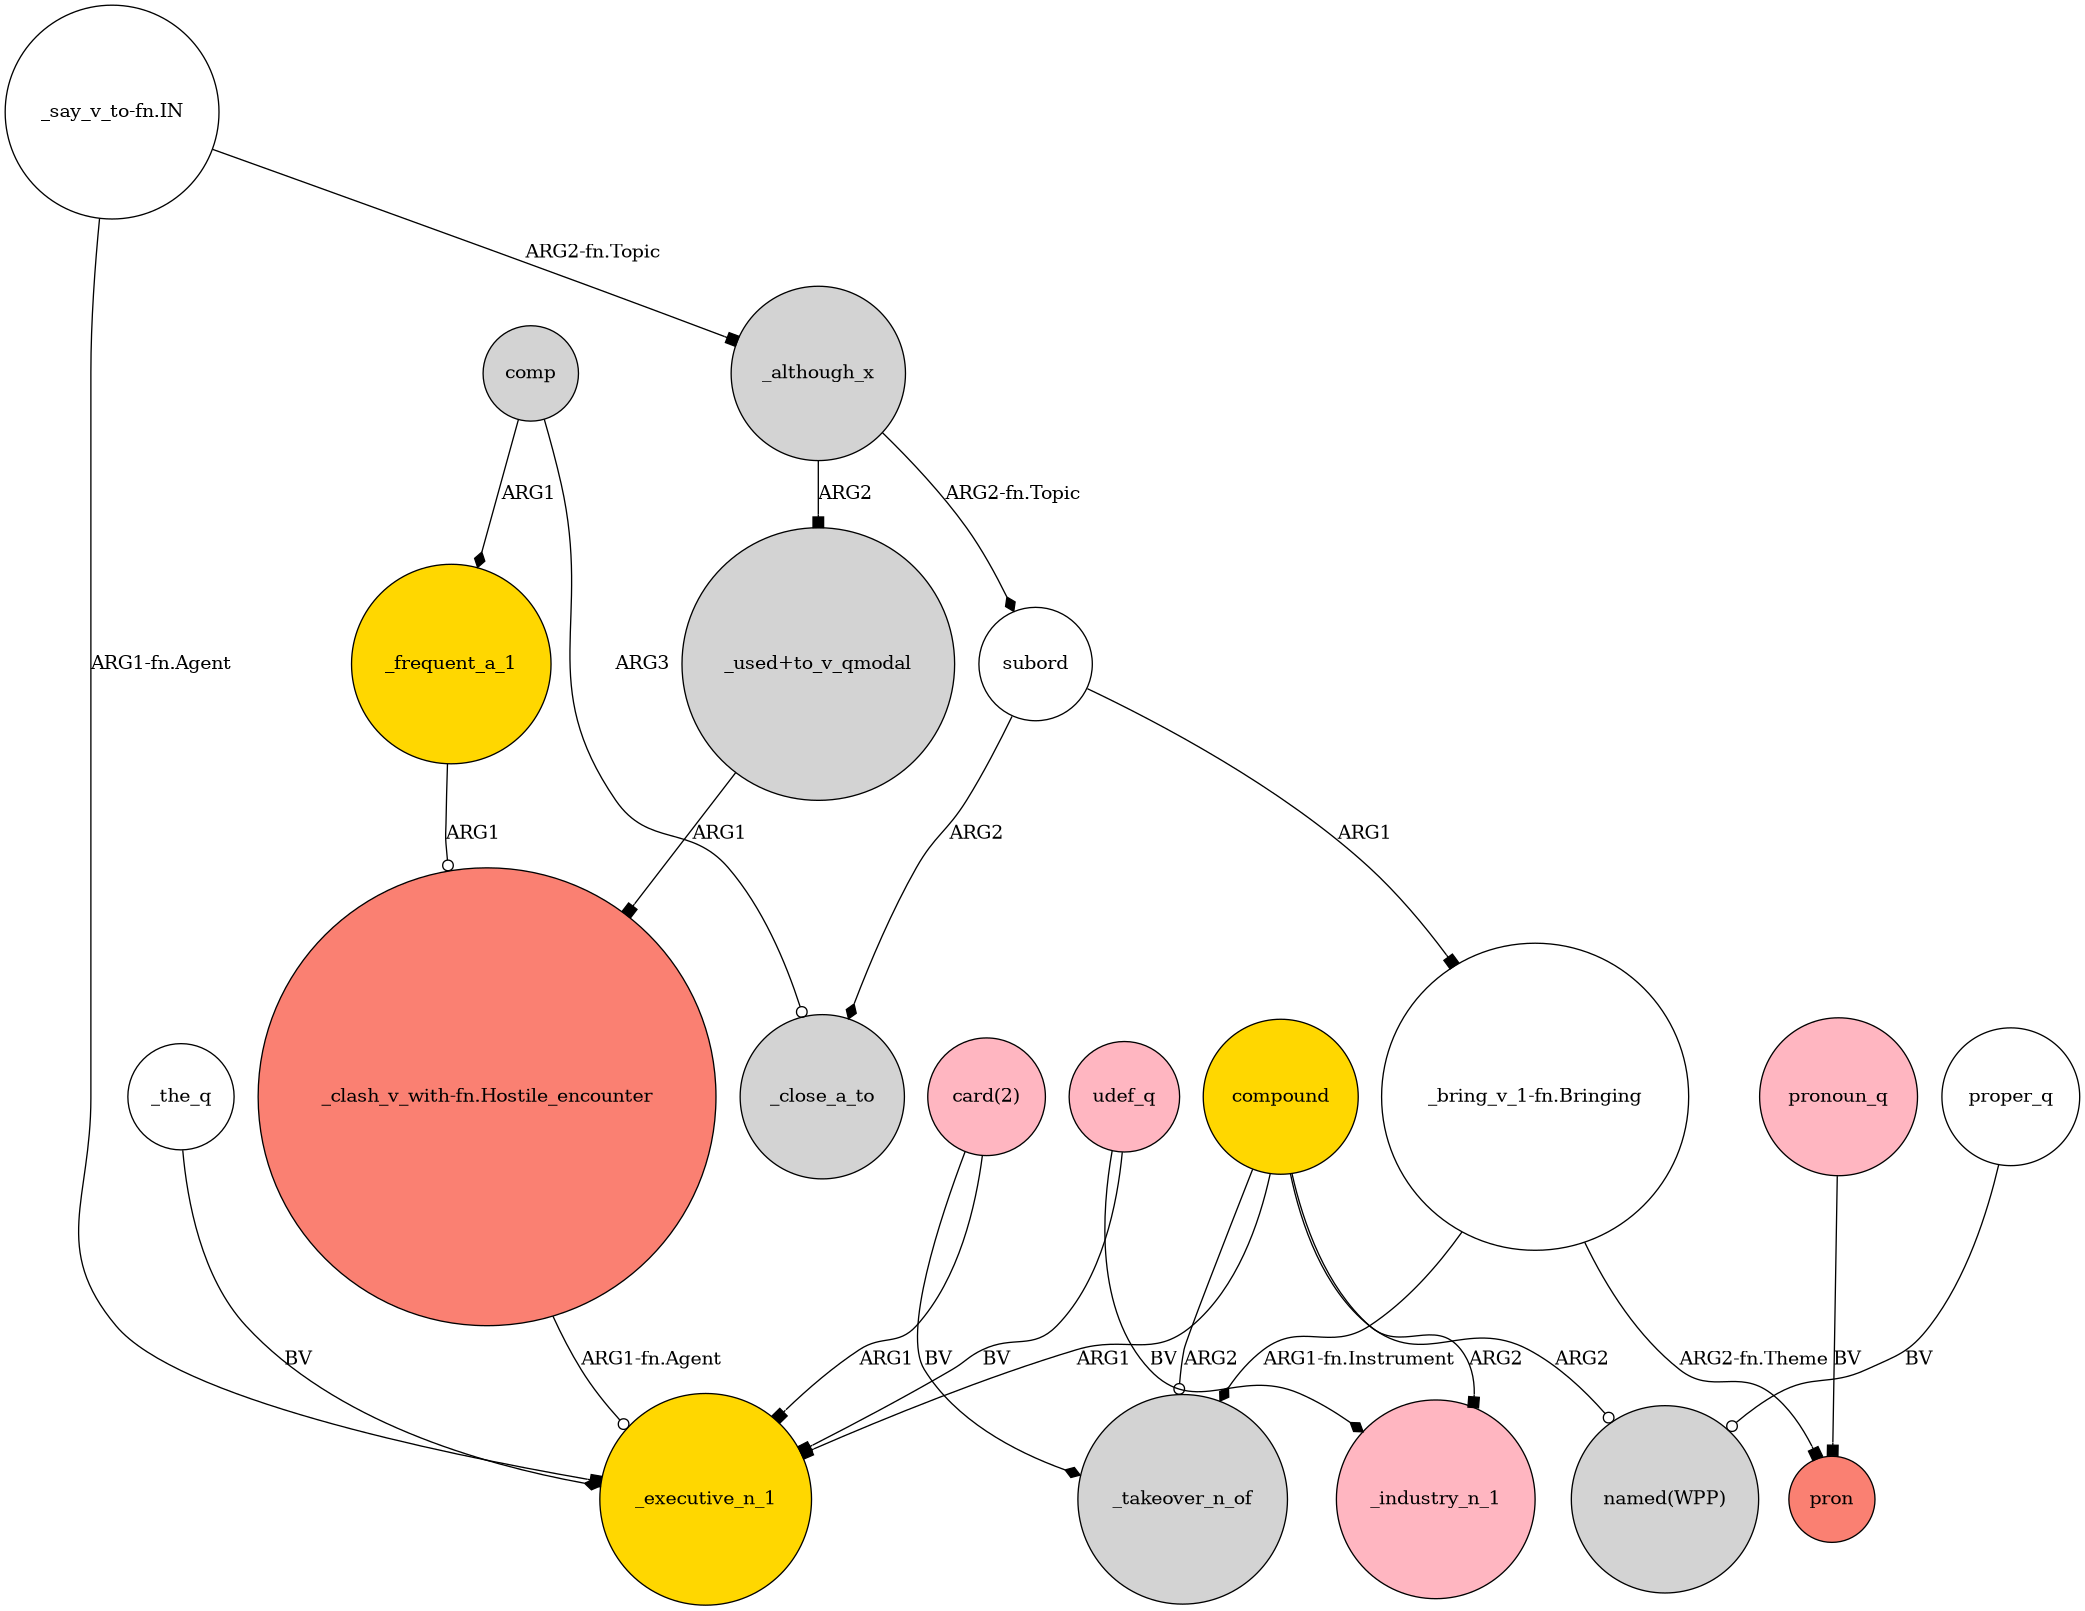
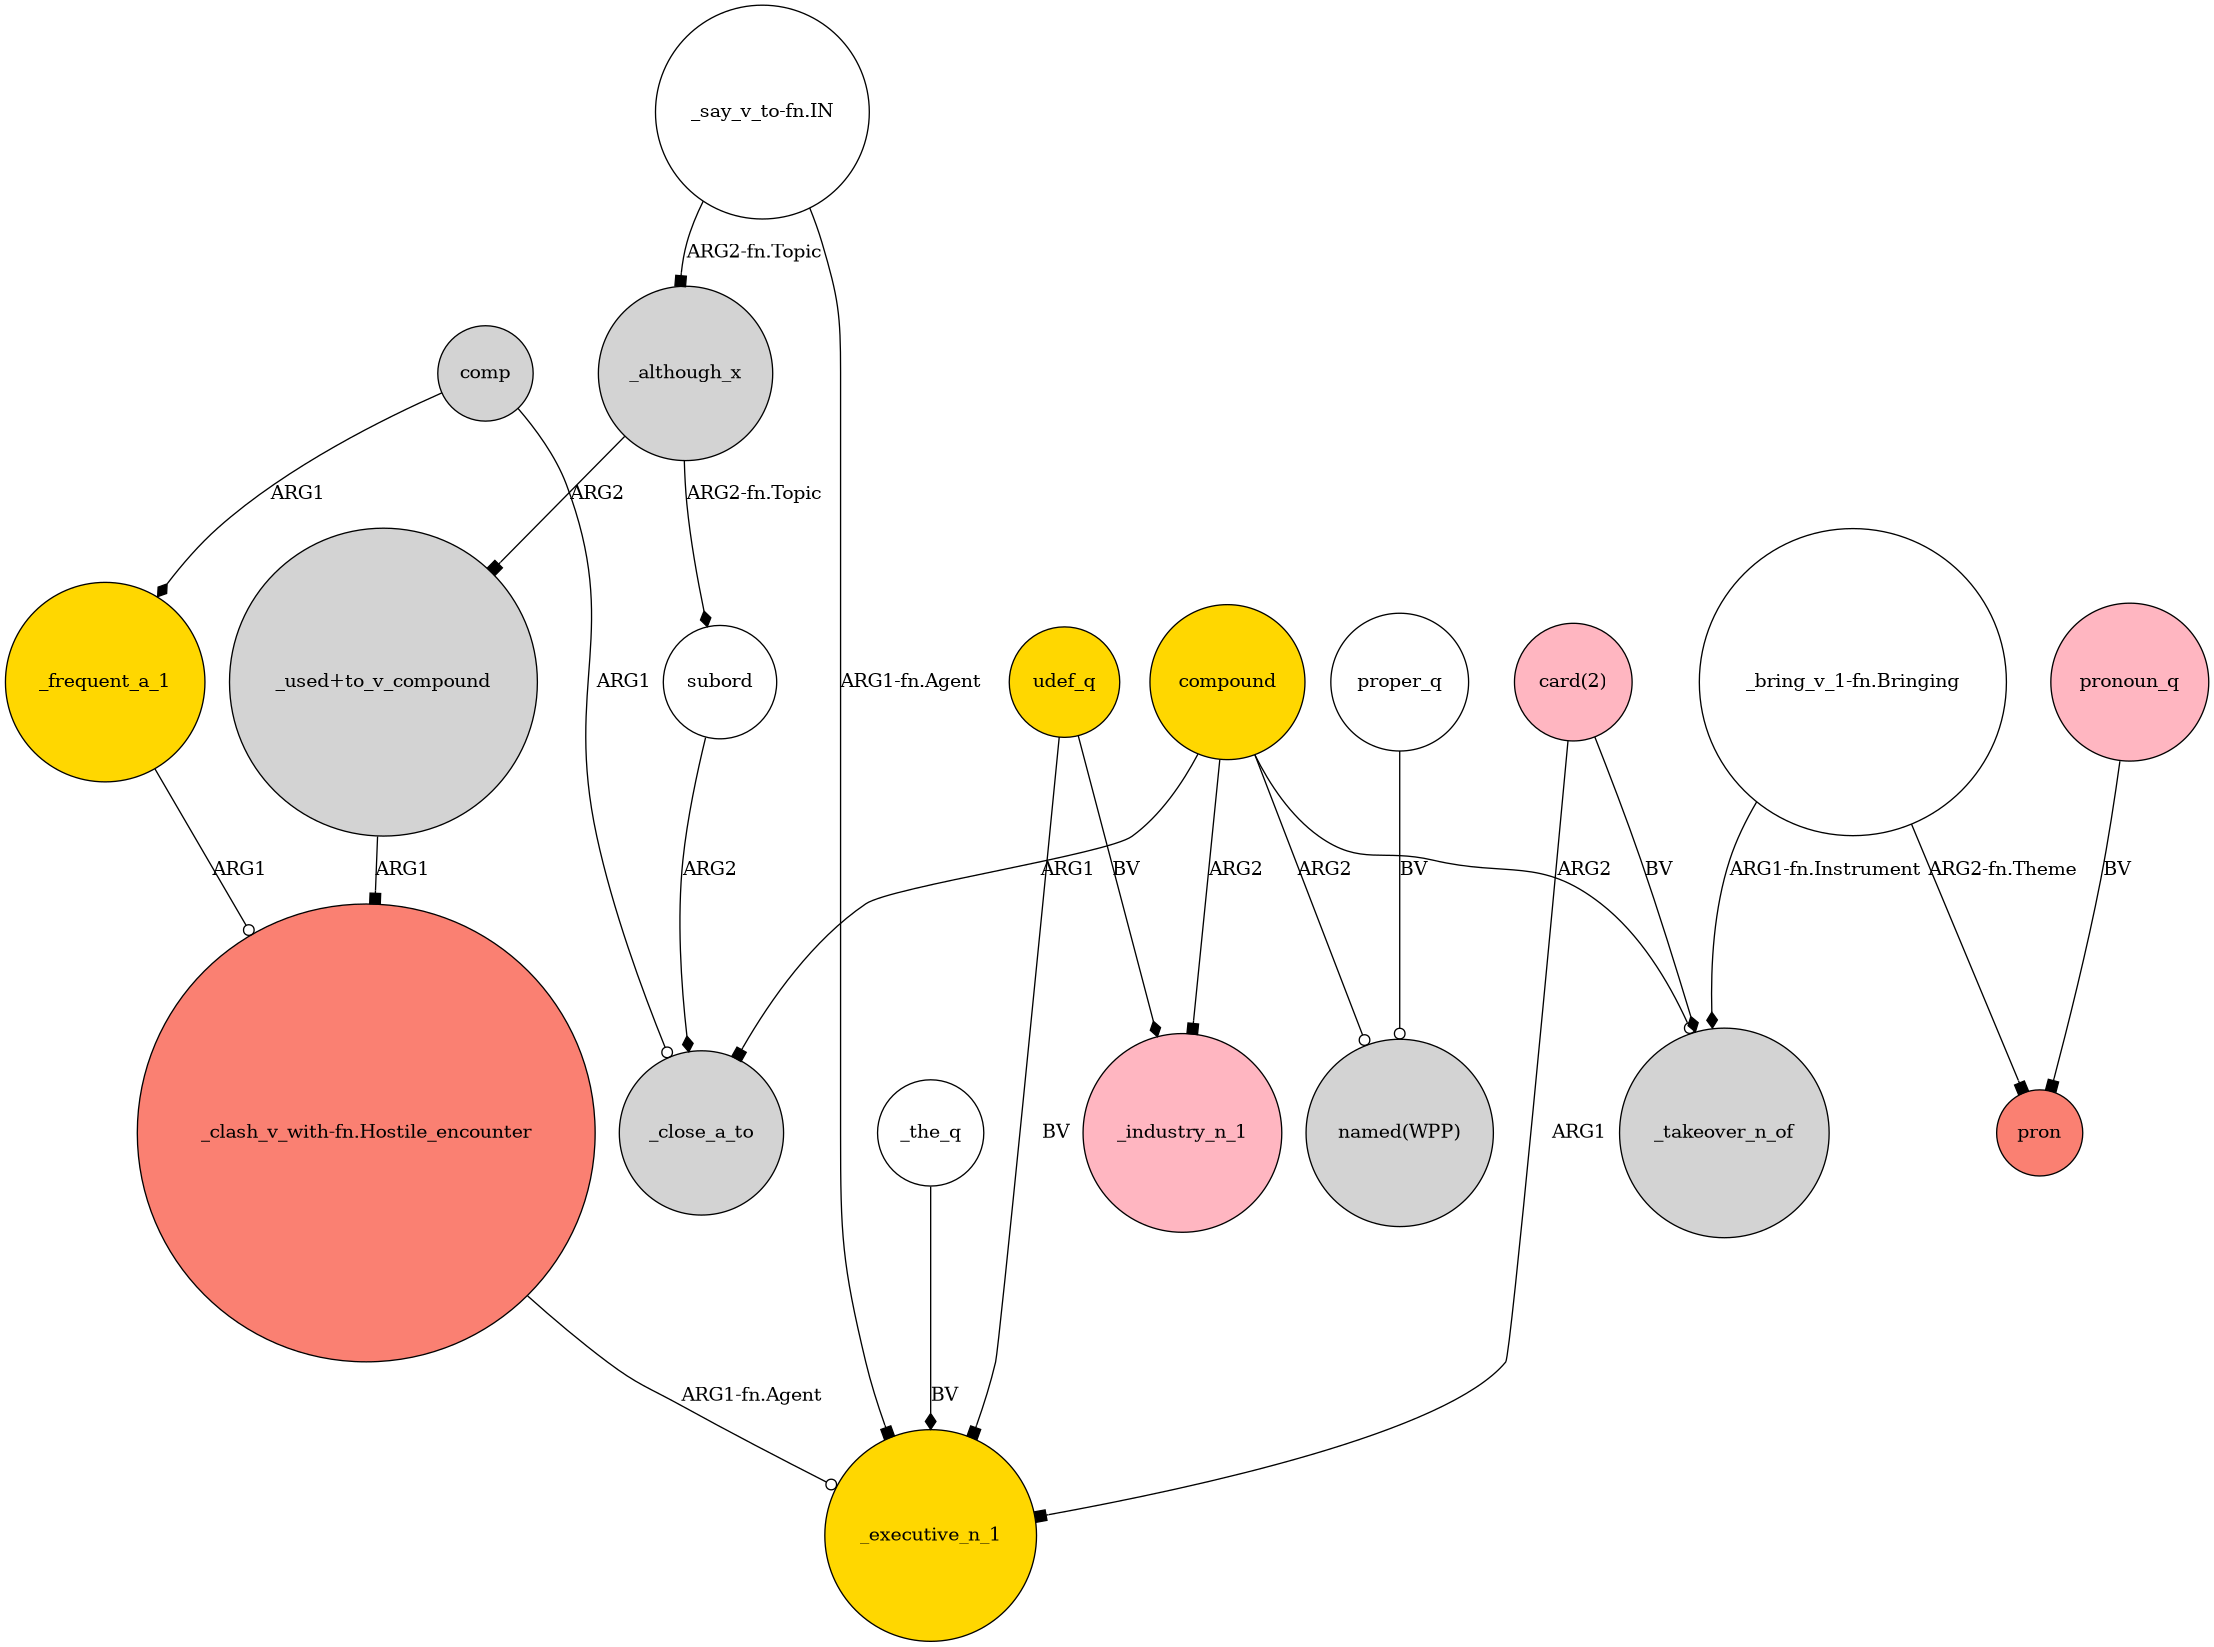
(643, 664) -> (624, 682)
(818, 664) -> (383, 682)
(1283, 800) -> none
(1124, 1097) -> (1064, 682)
(1083, 1348) -> (958, 879)
